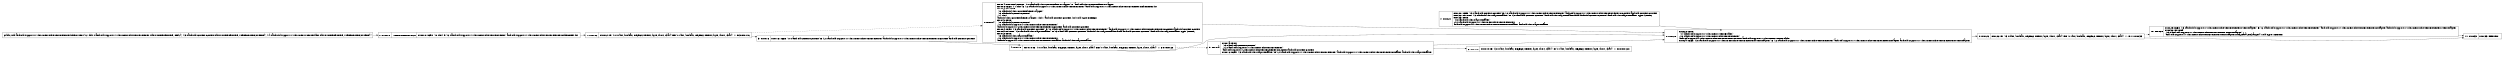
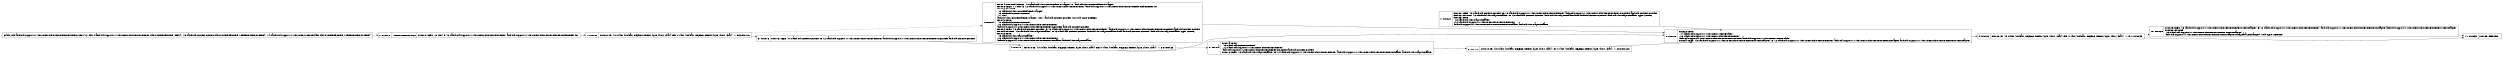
(1548, 42) -> (1650, 44)
